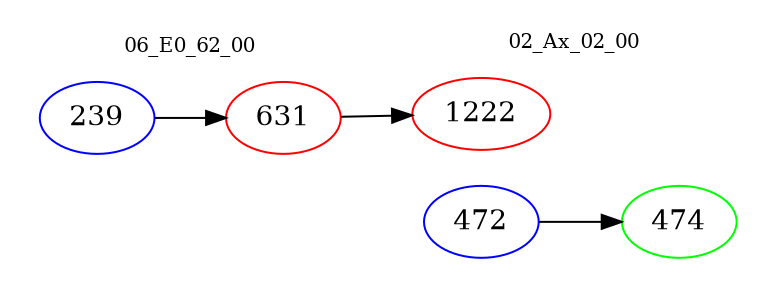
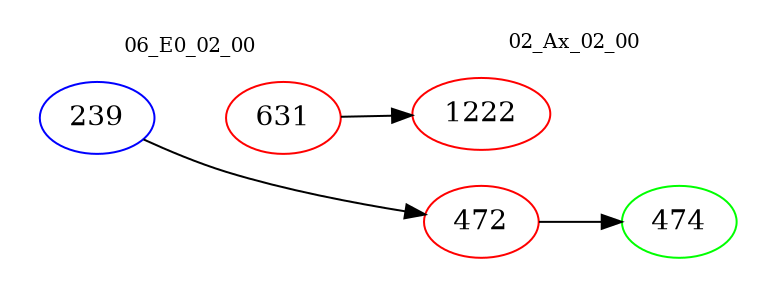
(190, 47) -> (190, 47)
(180, 118) -> (272, 185)
(481, 222) -> (481, 222)
